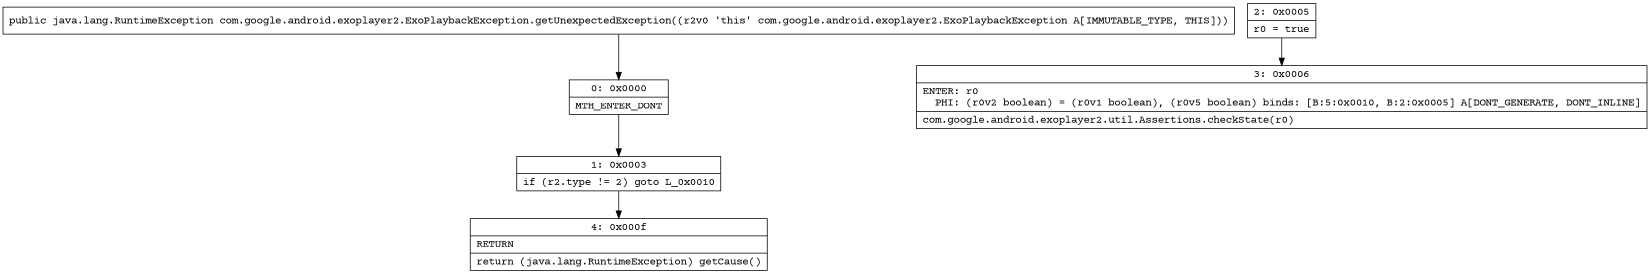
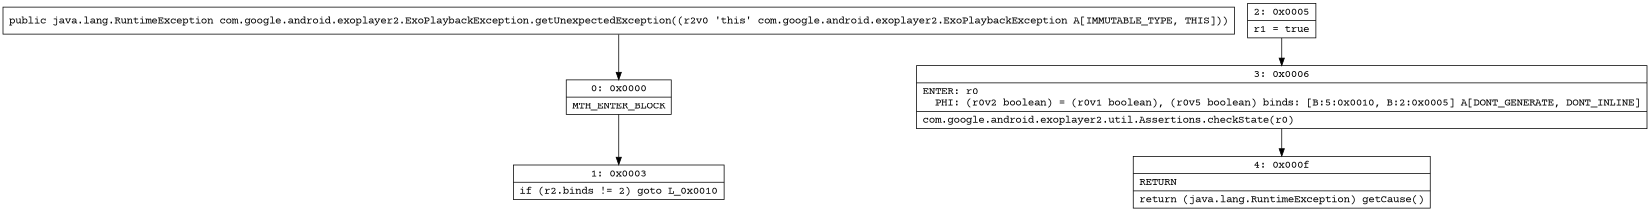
(1282, 29) -> (1282, 29)
(619, 105) -> (619, 105)
(619, 182) -> (619, 190)
(619, 201) -> (1282, 139)
